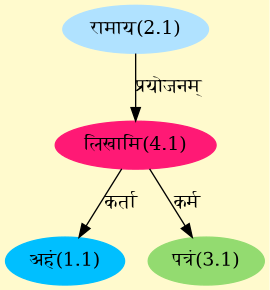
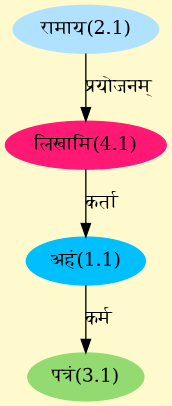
(167, 197) -> (86, 312)
